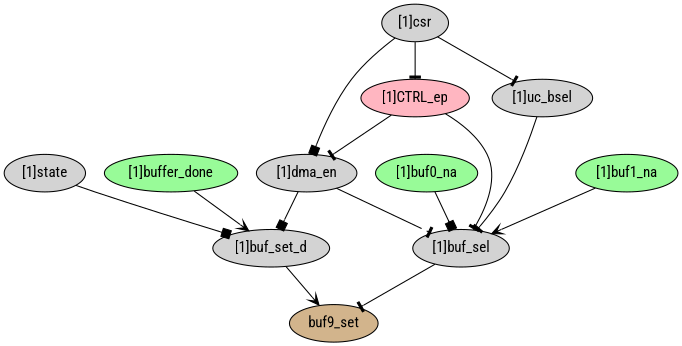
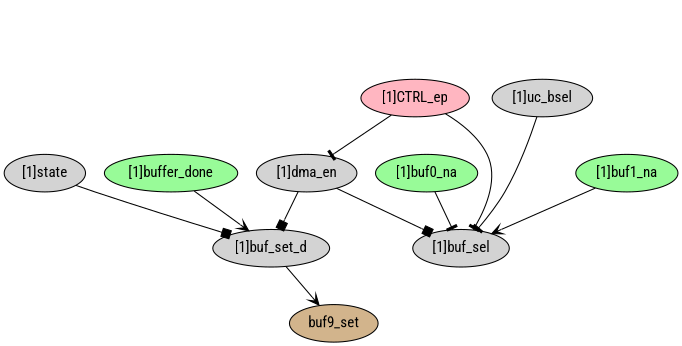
(415, 23) -> none
(379, 208) -> (379, 208)
(443, 208) -> (443, 208)
(399, 285) -> none
